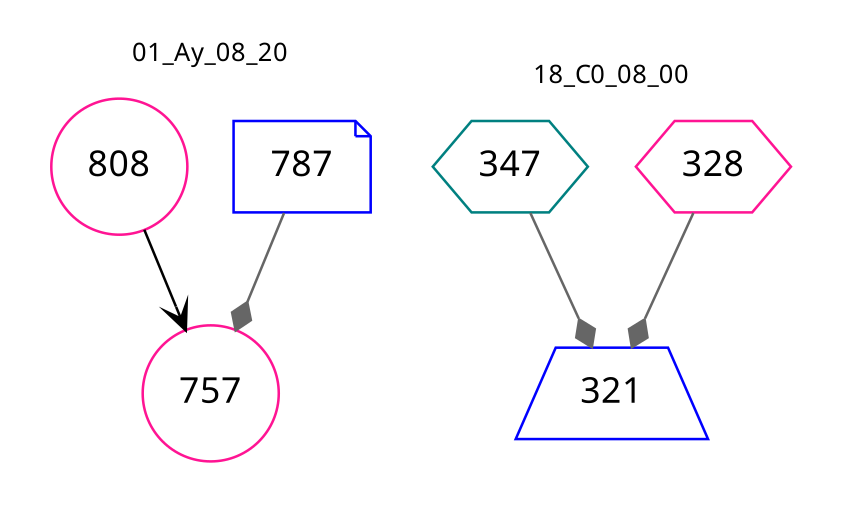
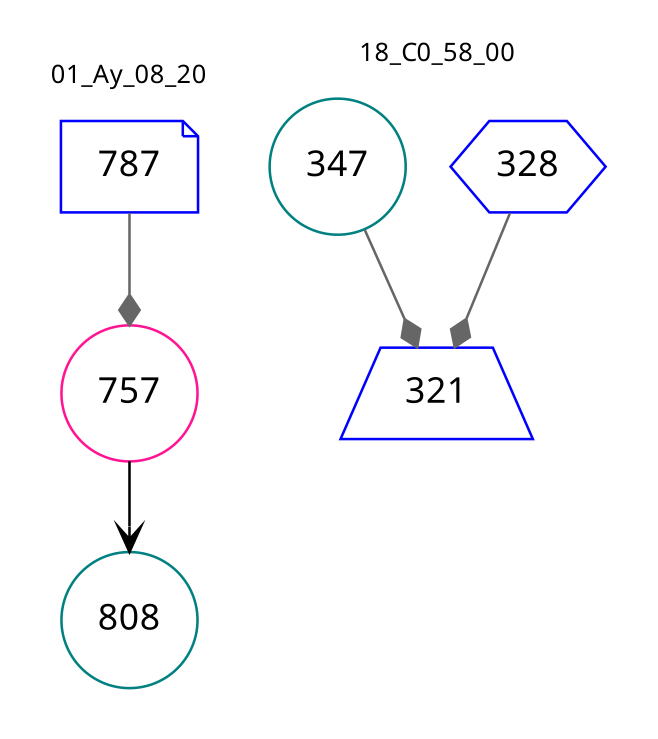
(612, 77) -> (438, 55)
(119, 167) -> (129, 620)
(510, 167) -> (338, 167)
(713, 167) -> (528, 167)
(160, 268) -> (129, 494)
